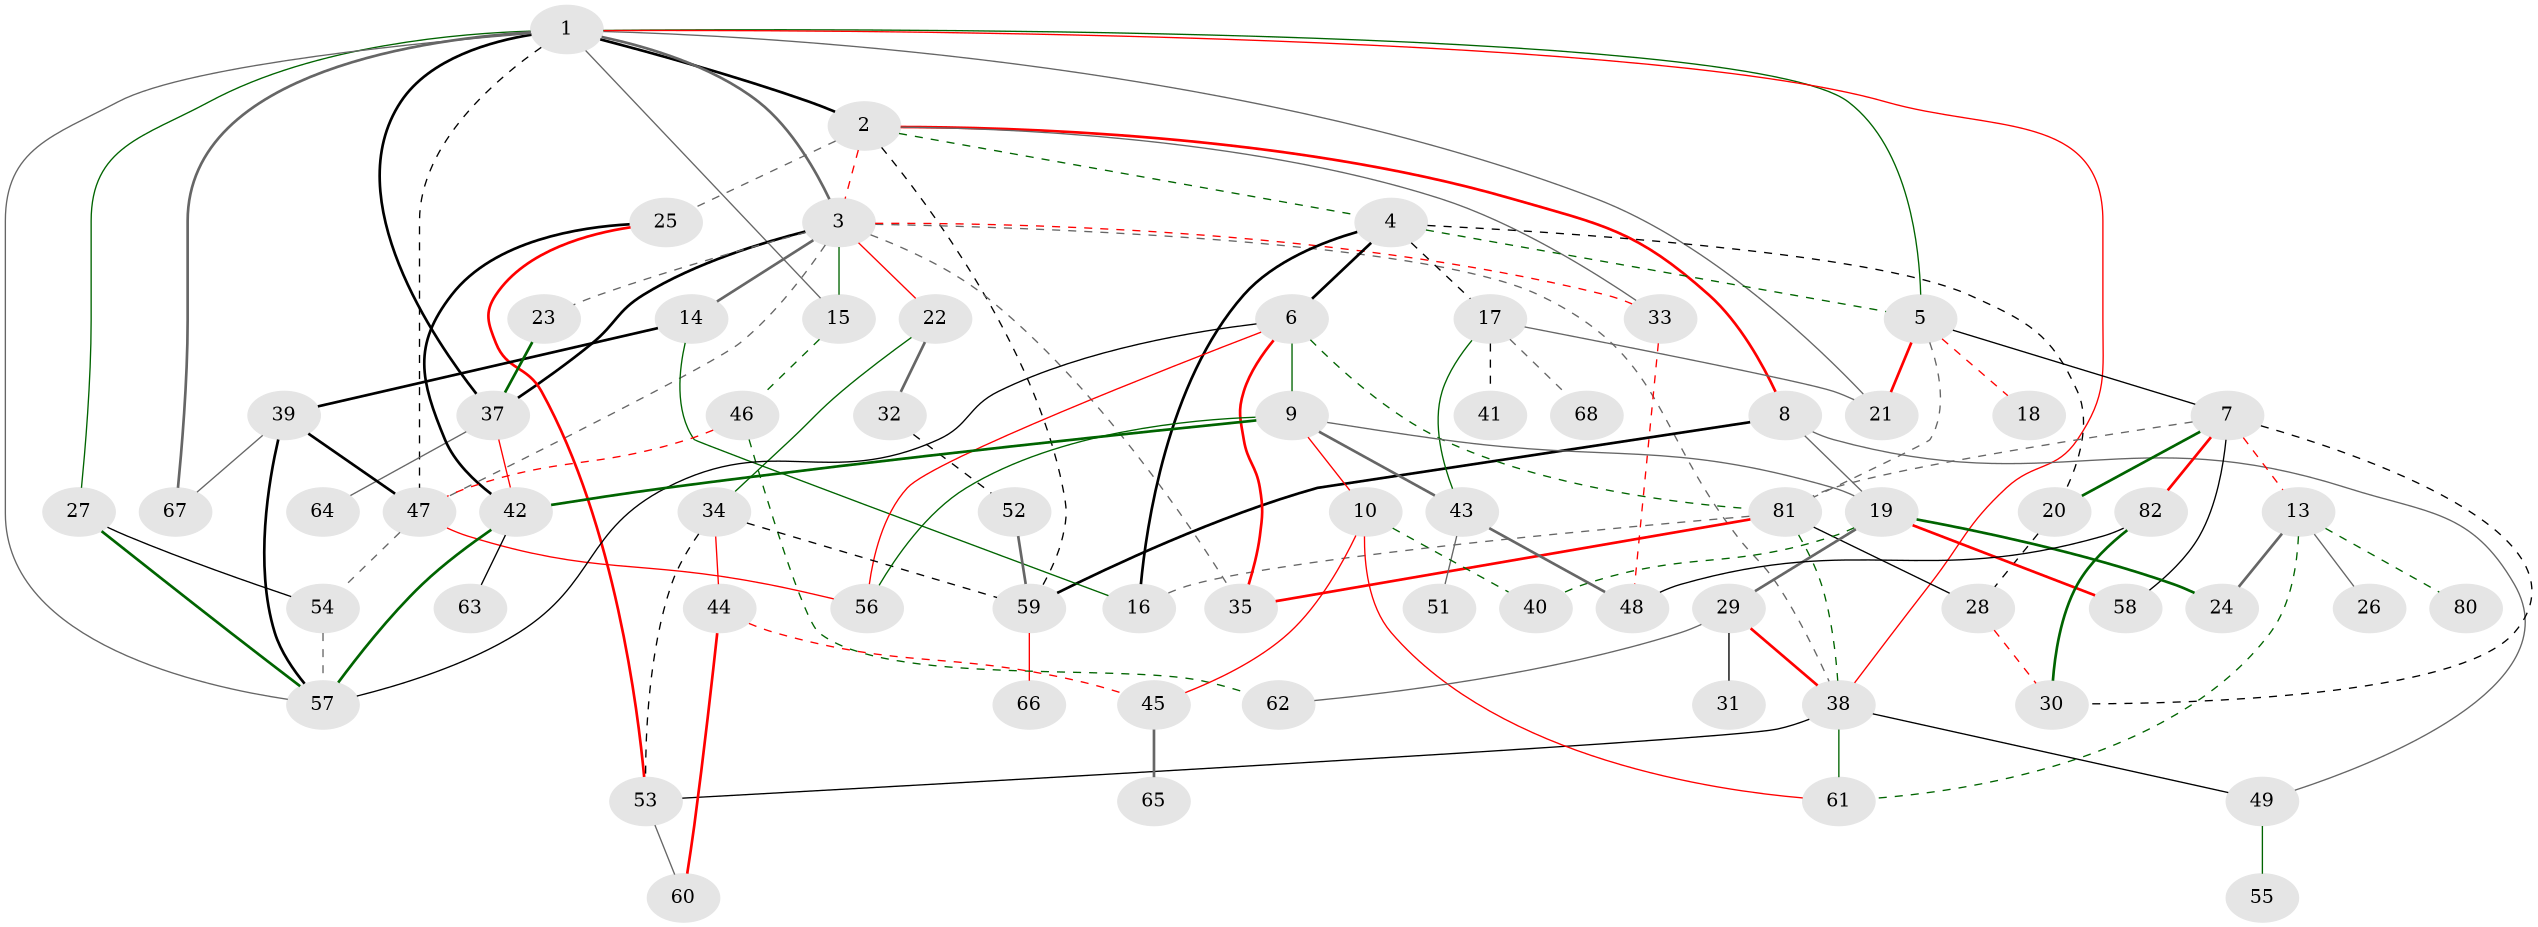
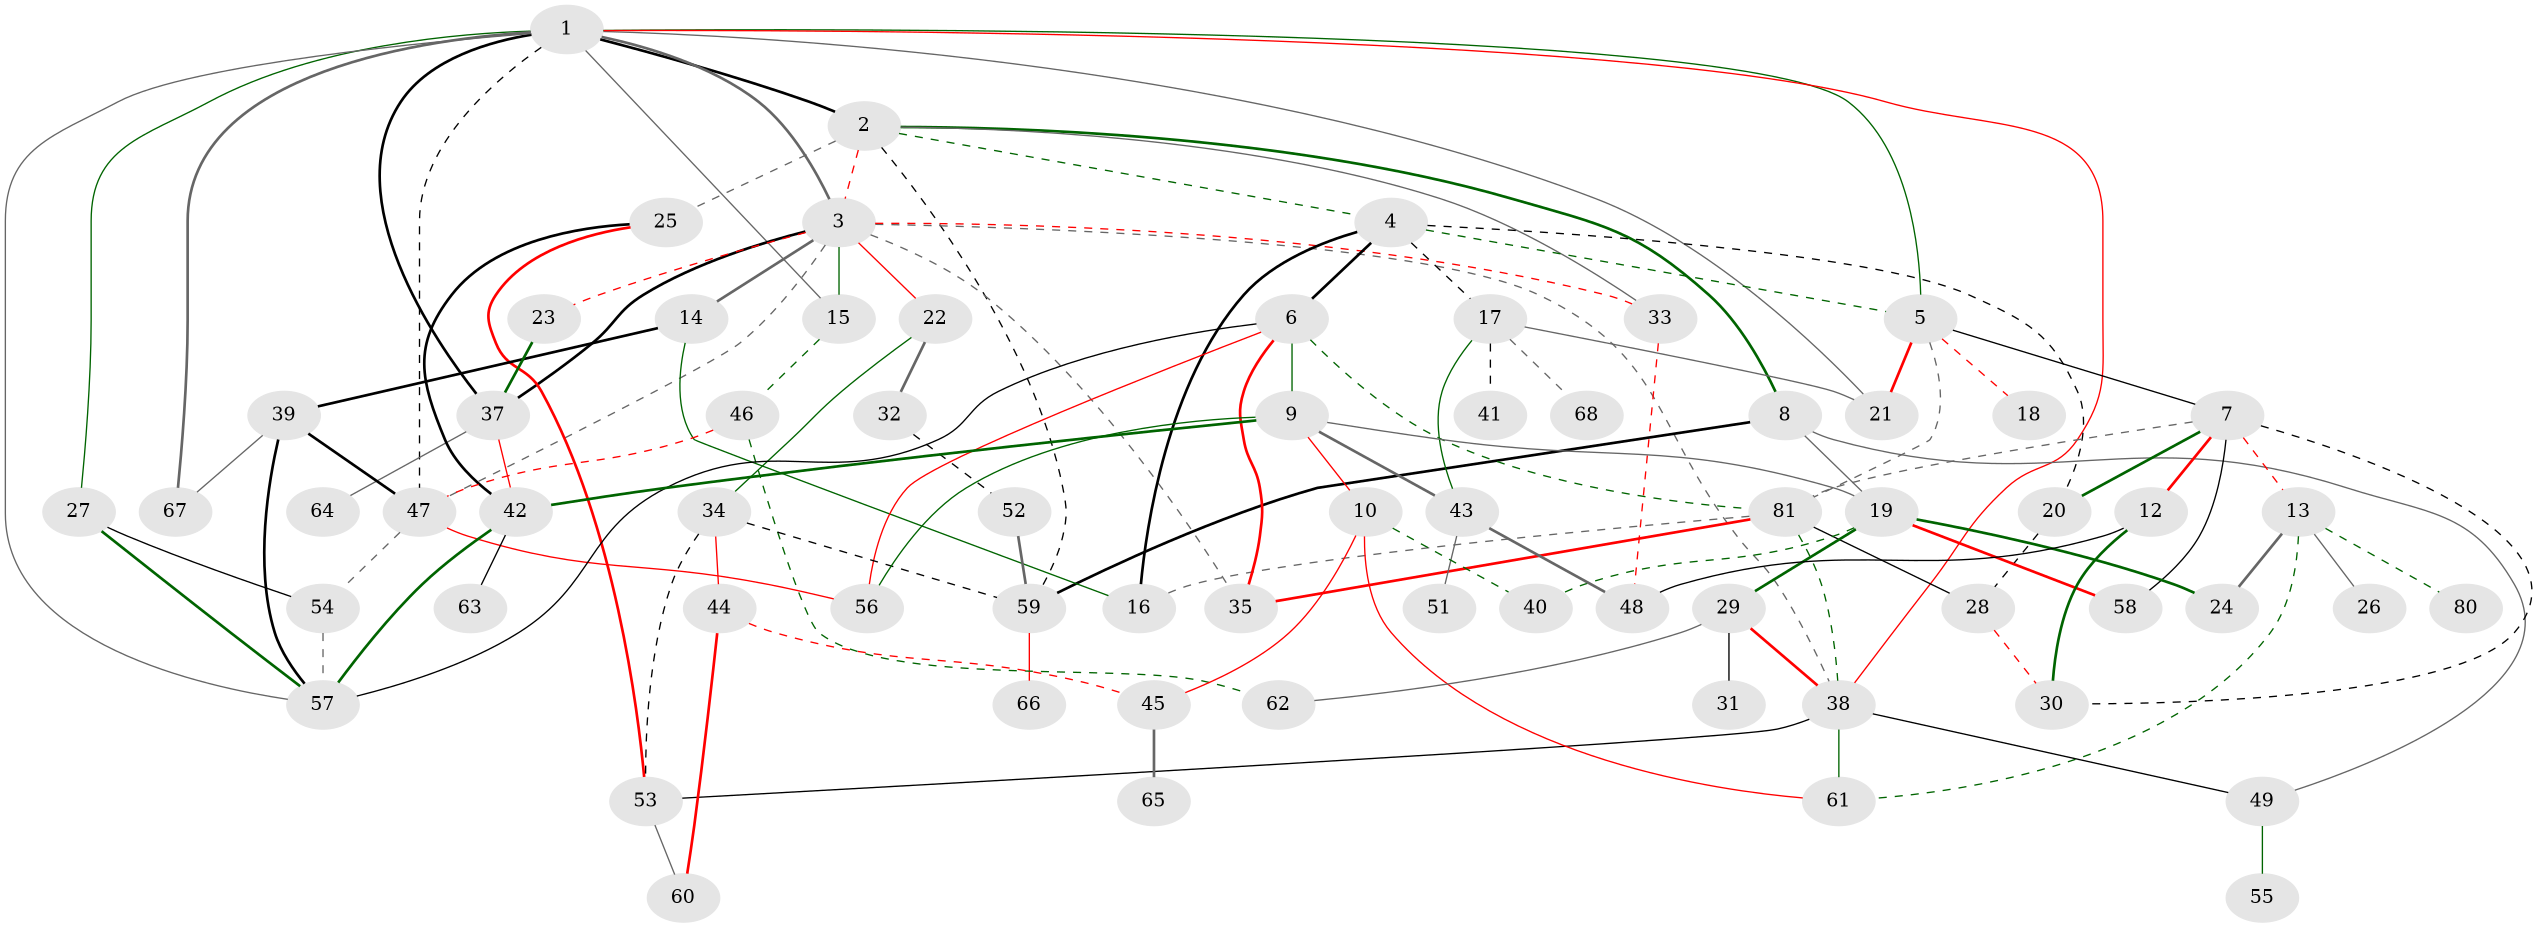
(1377, 168) -> (1377, 168)
(665, 273) -> (665, 273)
(2151, 512) -> (2151, 512)
(1818, 552) -> (1818, 552)
